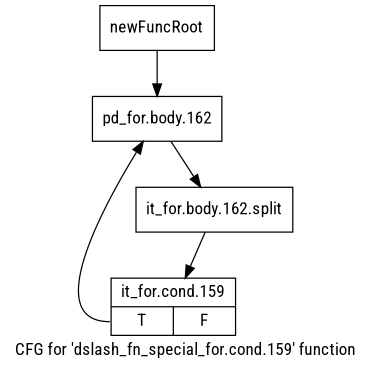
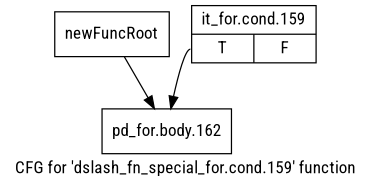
(214, 210) -> none
